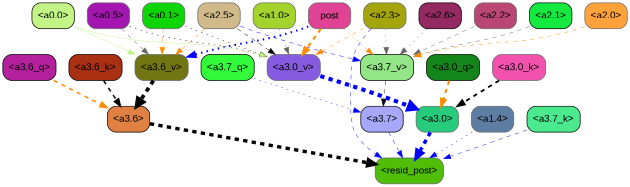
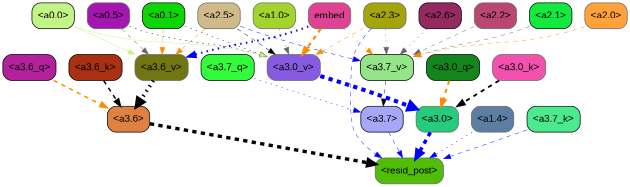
(164, 16) -> (164, 16)
(330, 16) -> (330, 16)
(147, 90) -> (147, 90)
